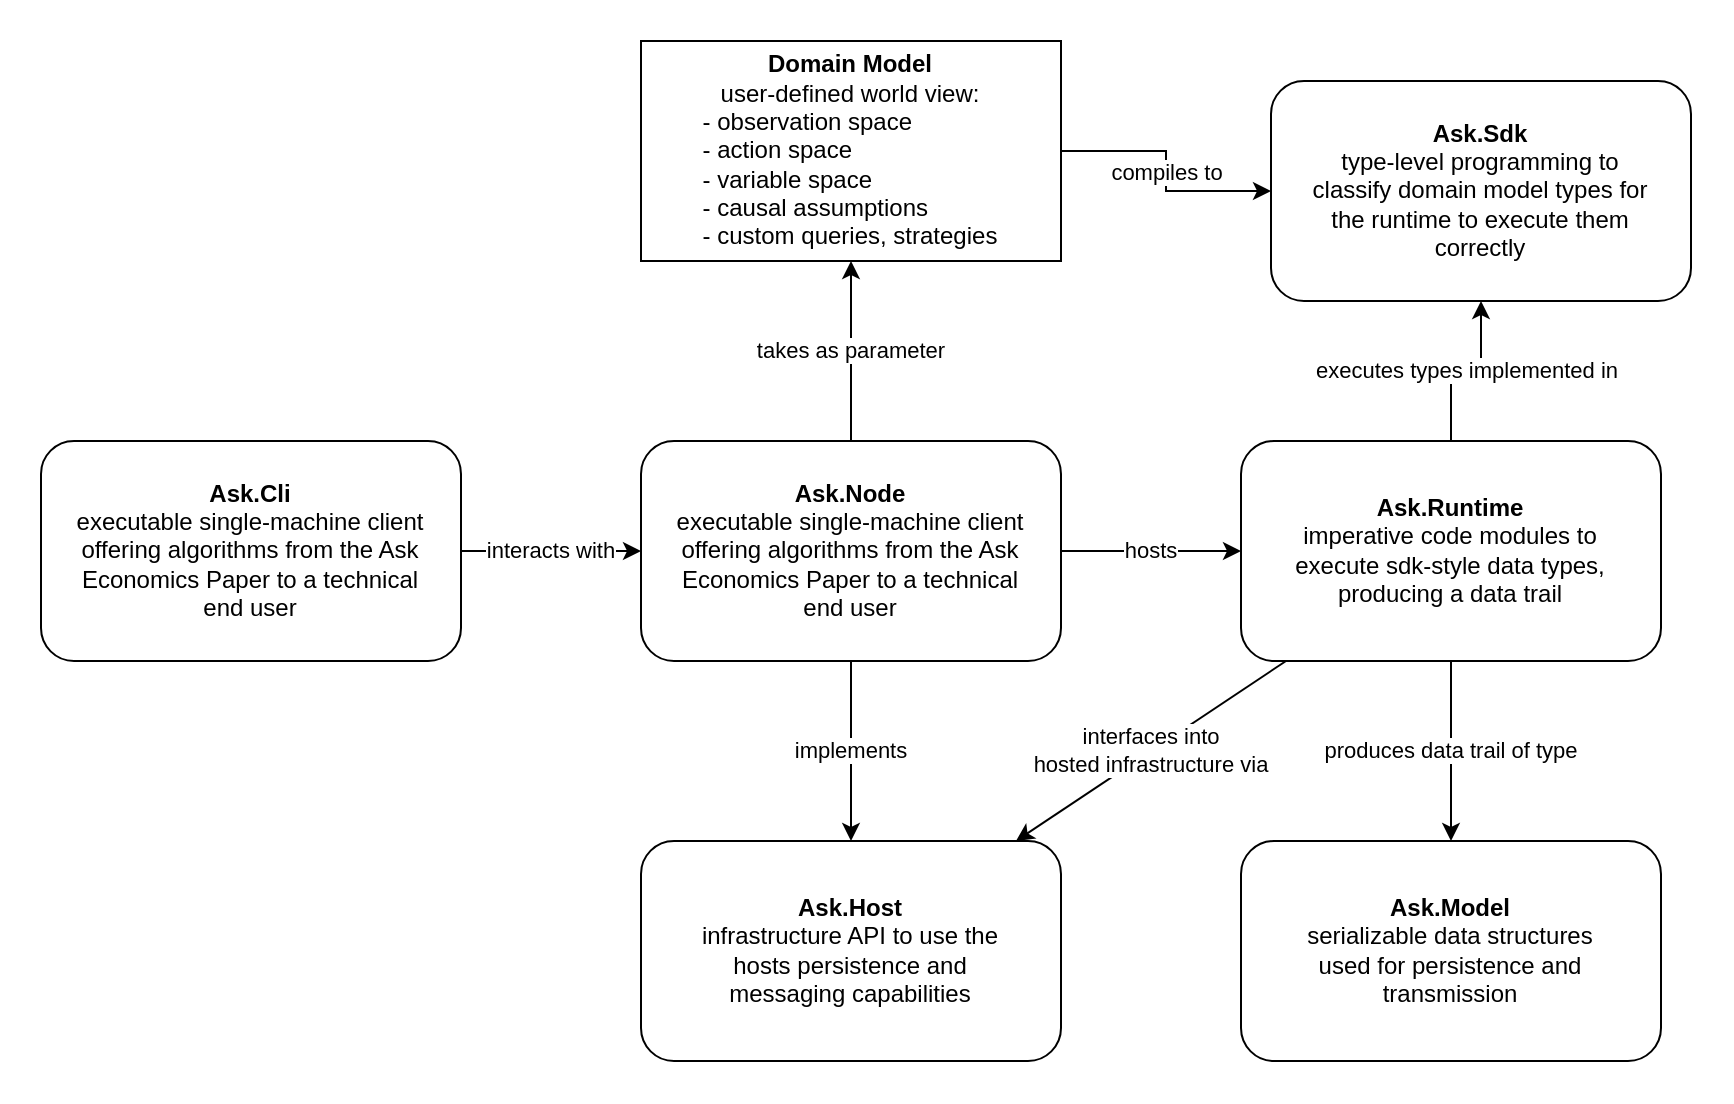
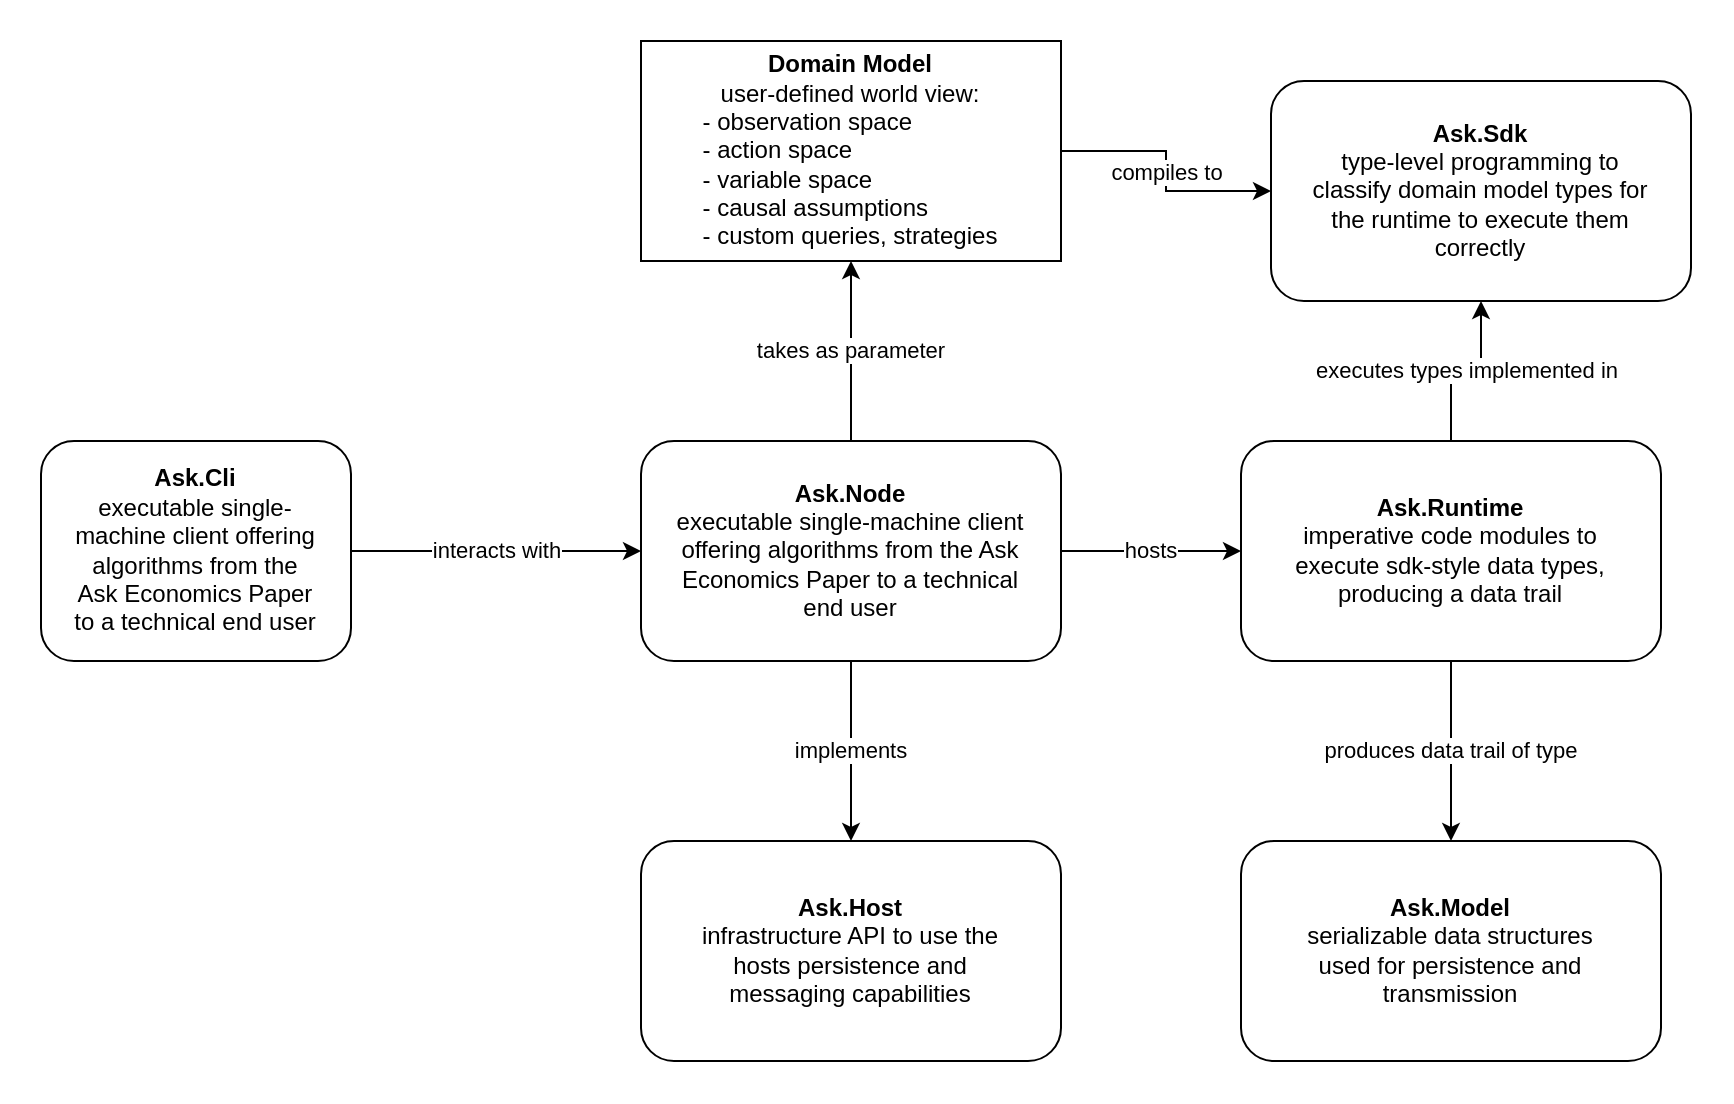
(251, 551) -> (196, 551)
(1223, 703) -> none
